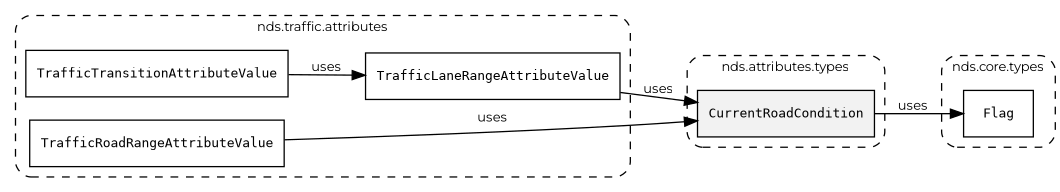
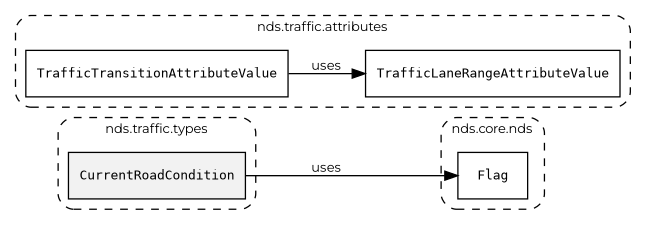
(786, 68) -> (157, 130)
(998, 68) -> (493, 130)
(652, 97) -> none
(157, 143) -> none
